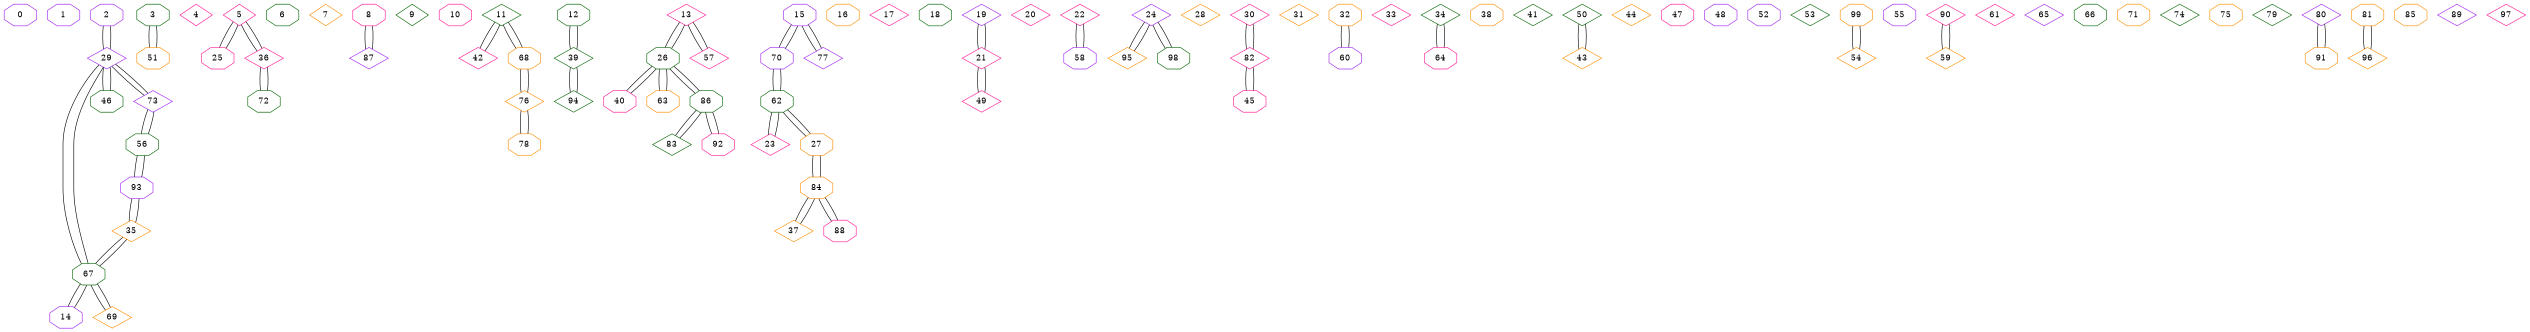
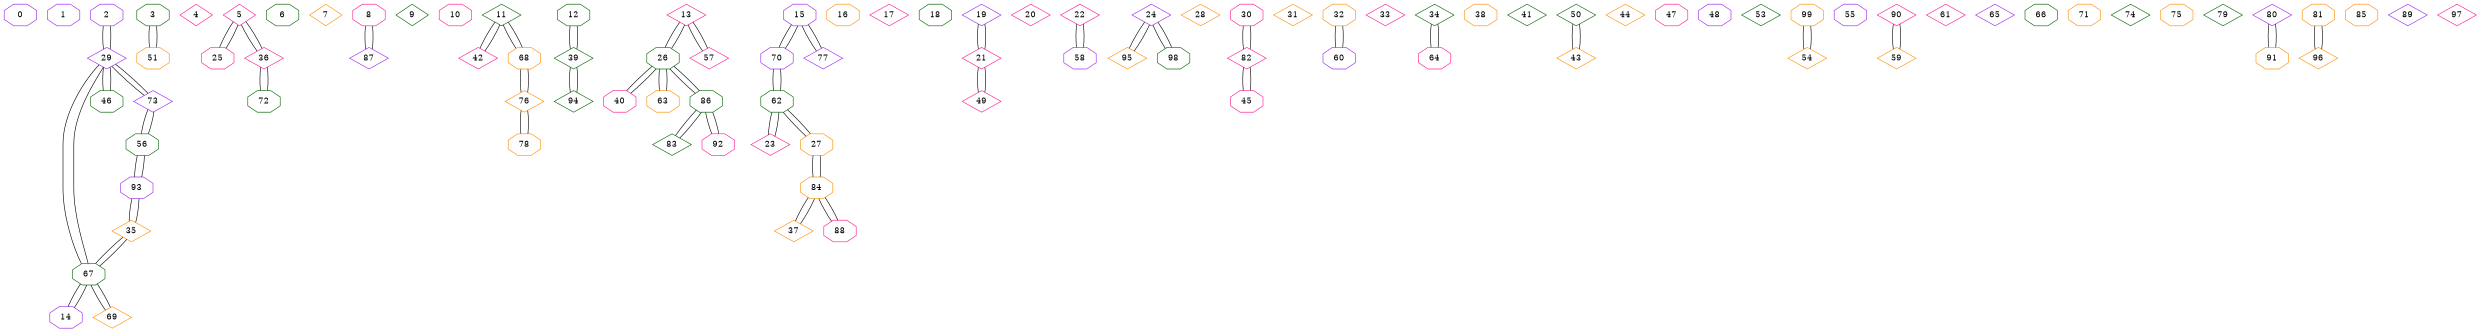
(1250, 15) -> (1247, 15)
(1764, 15) -> none
